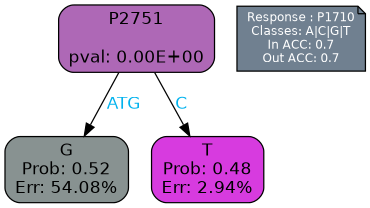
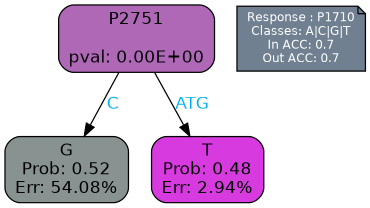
(124, 104) -> (113, 104)
(181, 104) -> (193, 104)
